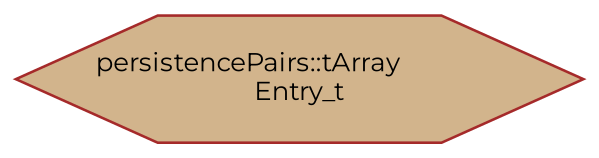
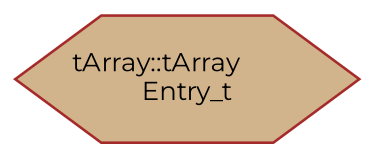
(300, 79) -> (187, 79)
